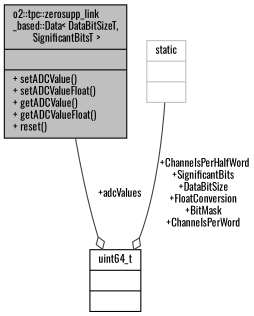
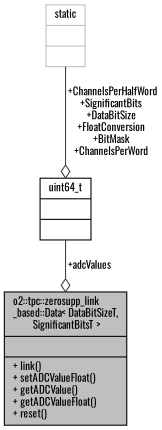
(45, 80) -> (27, 367)
(85, 188) -> (66, 259)
